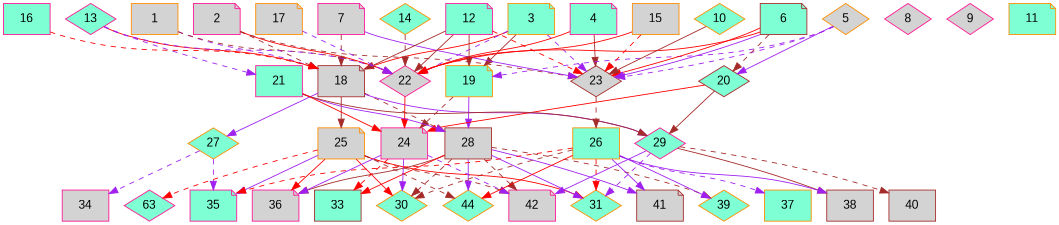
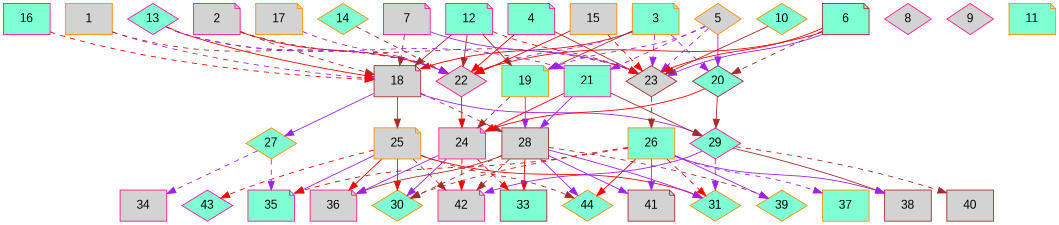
none -> (682, 45)
none -> (640, 56)
(464, 173) -> (462, 170)
(149, 206) -> (207, 206)
